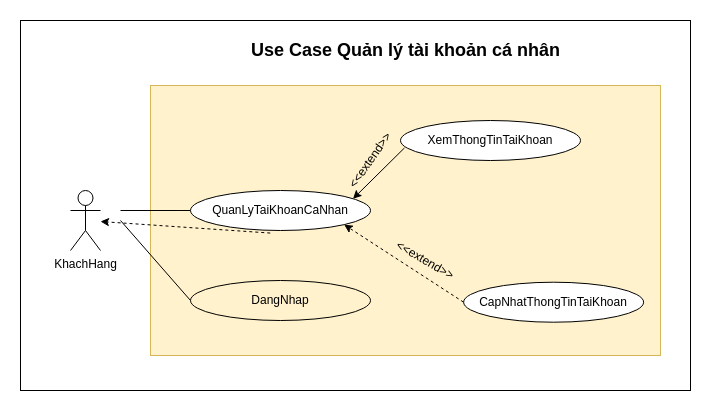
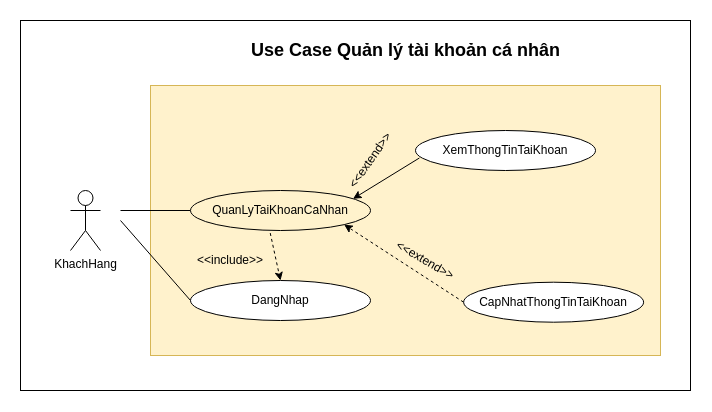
(491, 141) -> (506, 151)
(281, 211) -> (281, 211)
(189, 228) -> (275, 254)
none -> (231, 261)
(281, 301) -> (281, 301)
